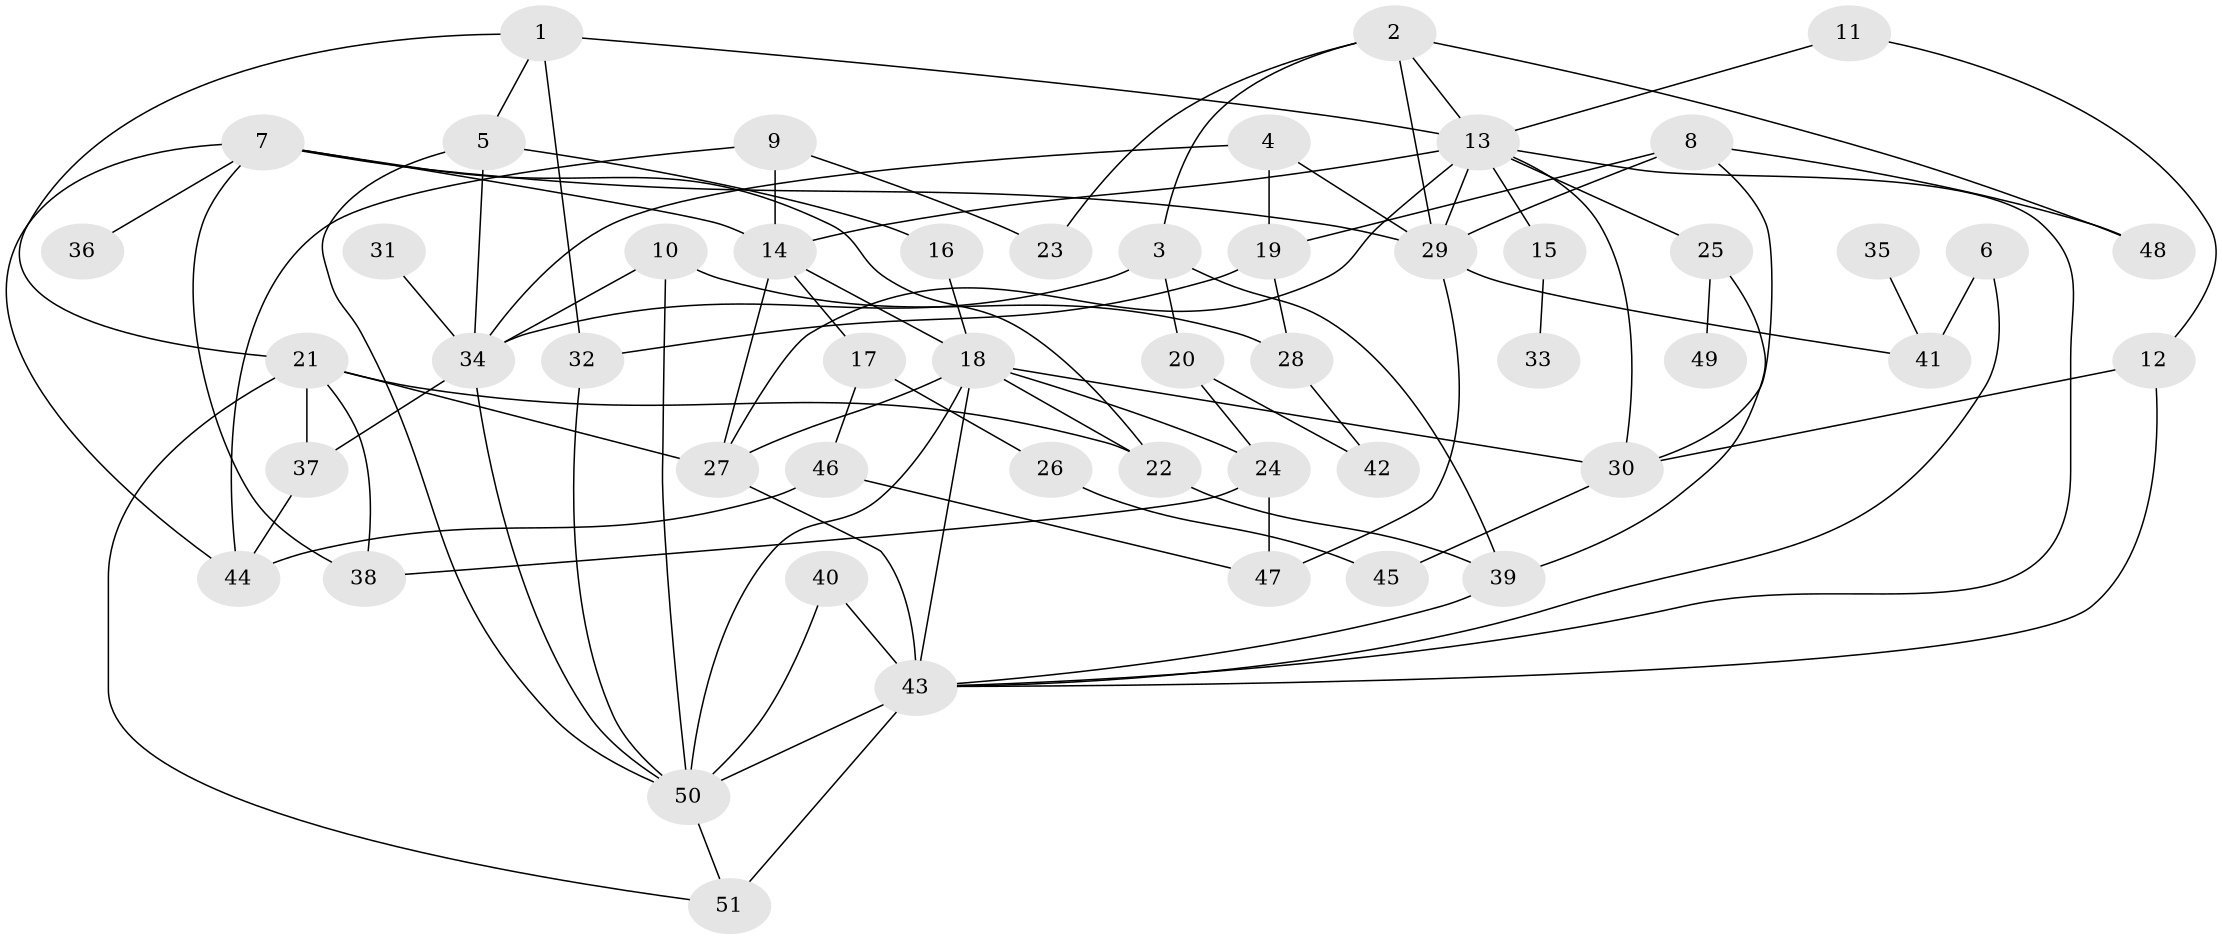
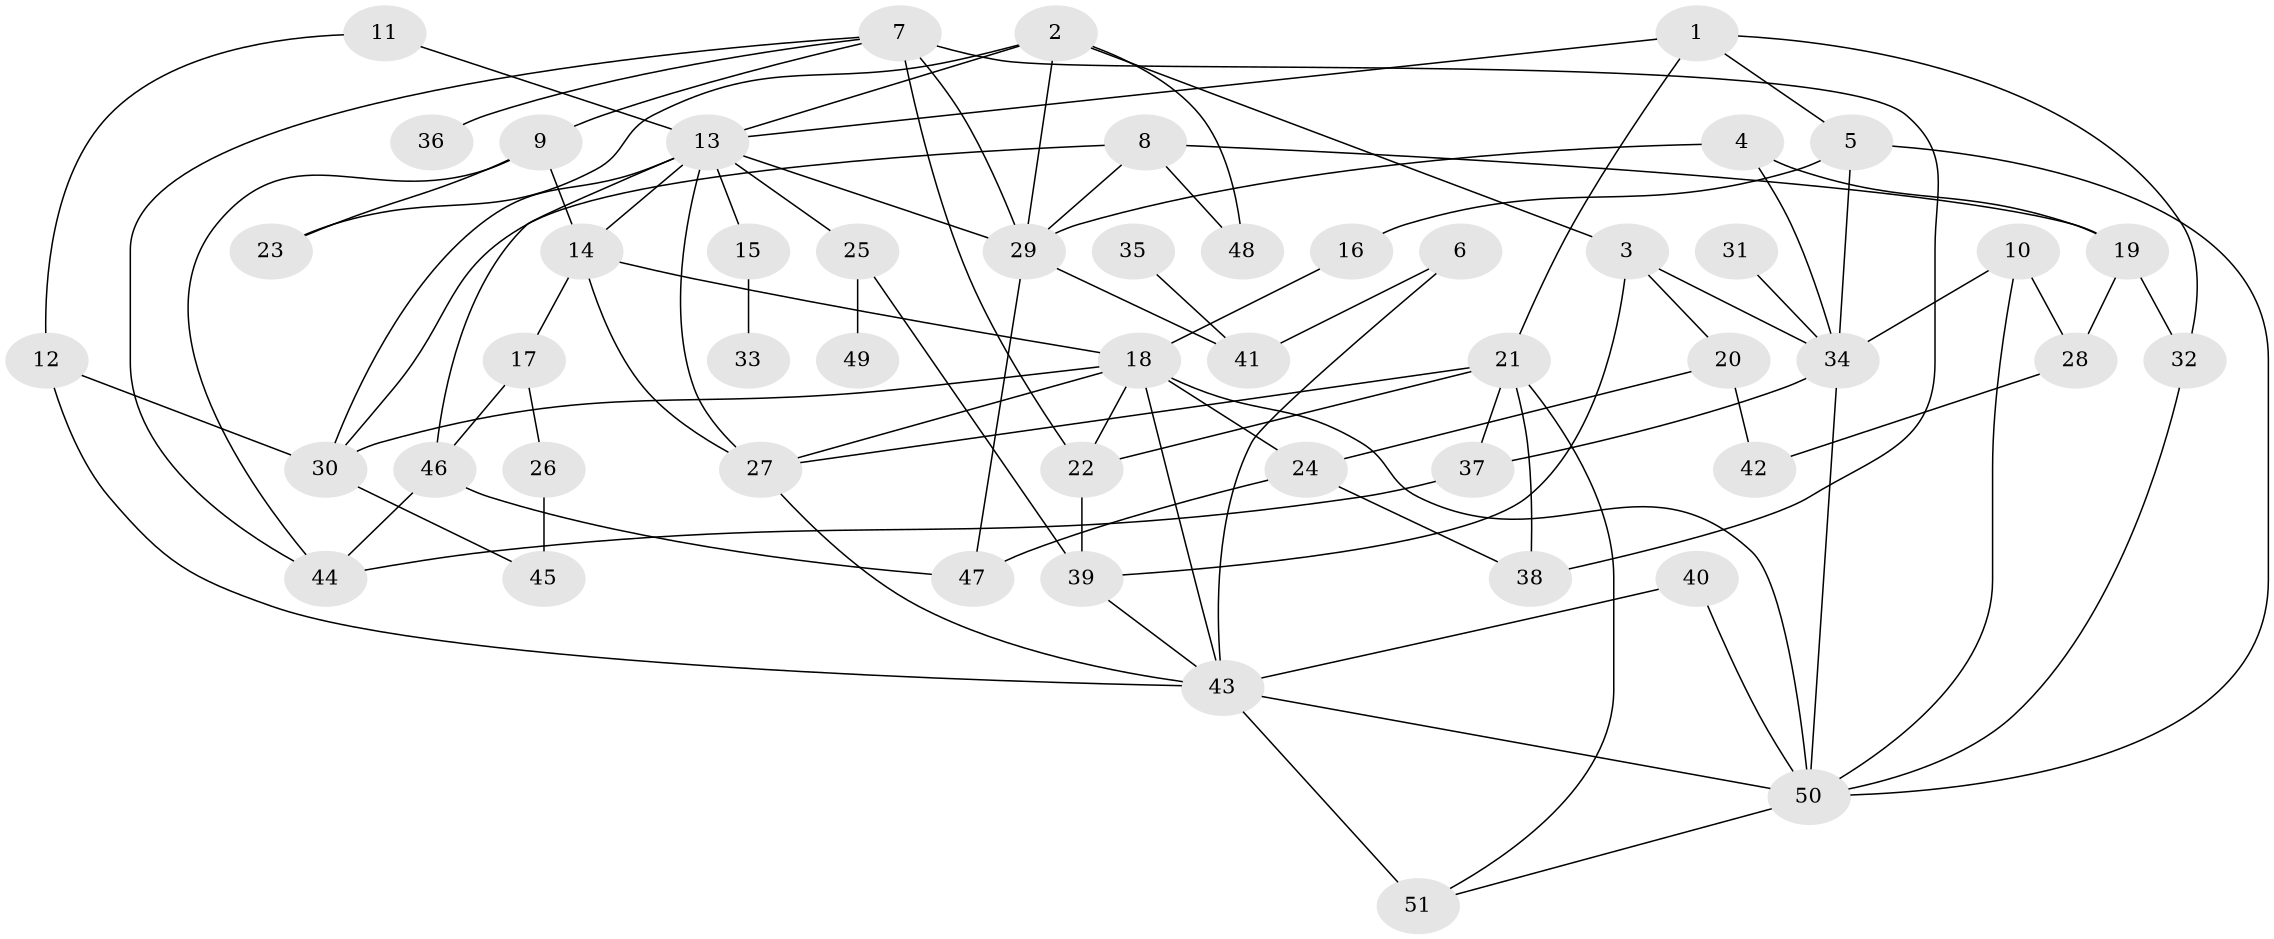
(535, 189) -> (702, 85)
(1942, 592) -> (502, 255)
